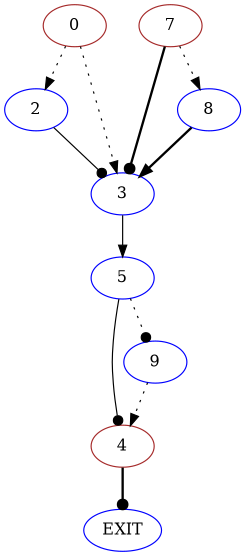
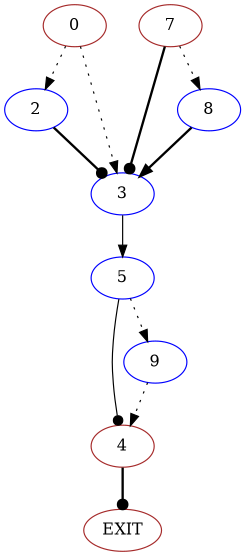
(76, 149) -> (76, 149)
(137, 315) -> (137, 315)
(123, 530) -> (123, 530)
